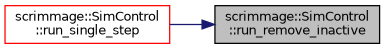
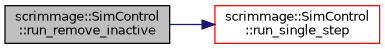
(186, 25) -> (186, 25)
